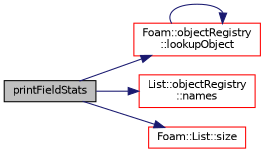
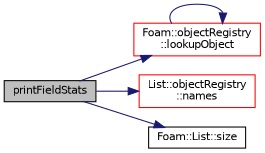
(197, 138) -> (197, 138)
